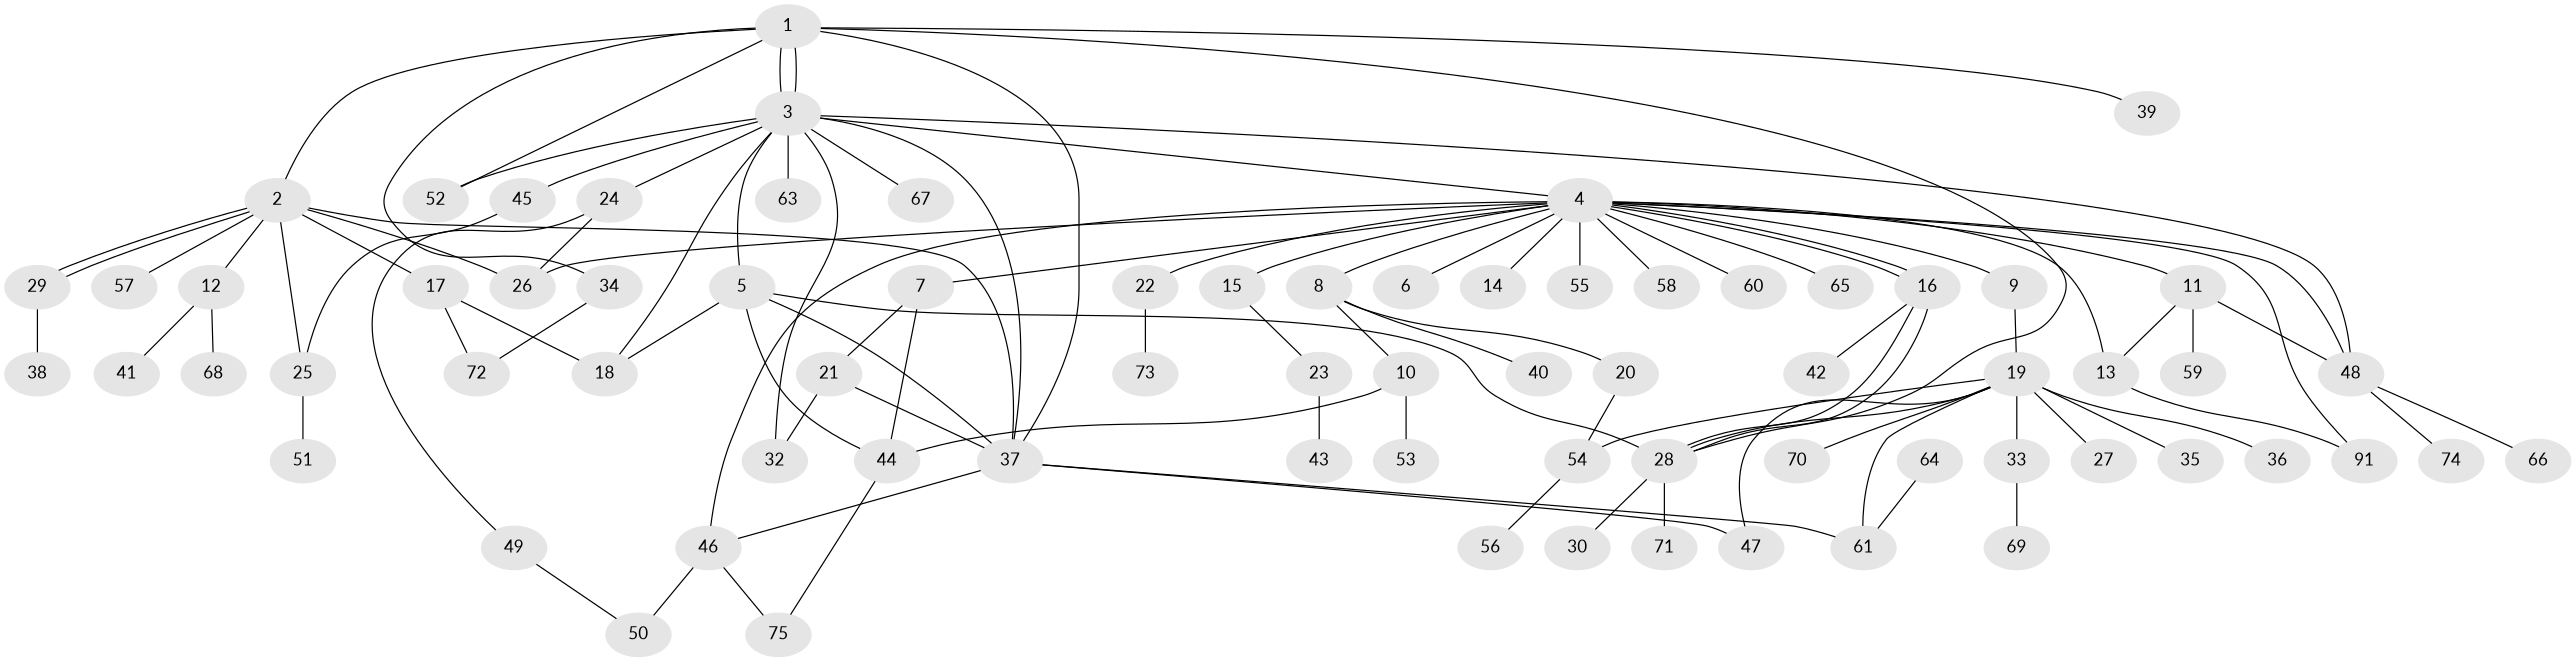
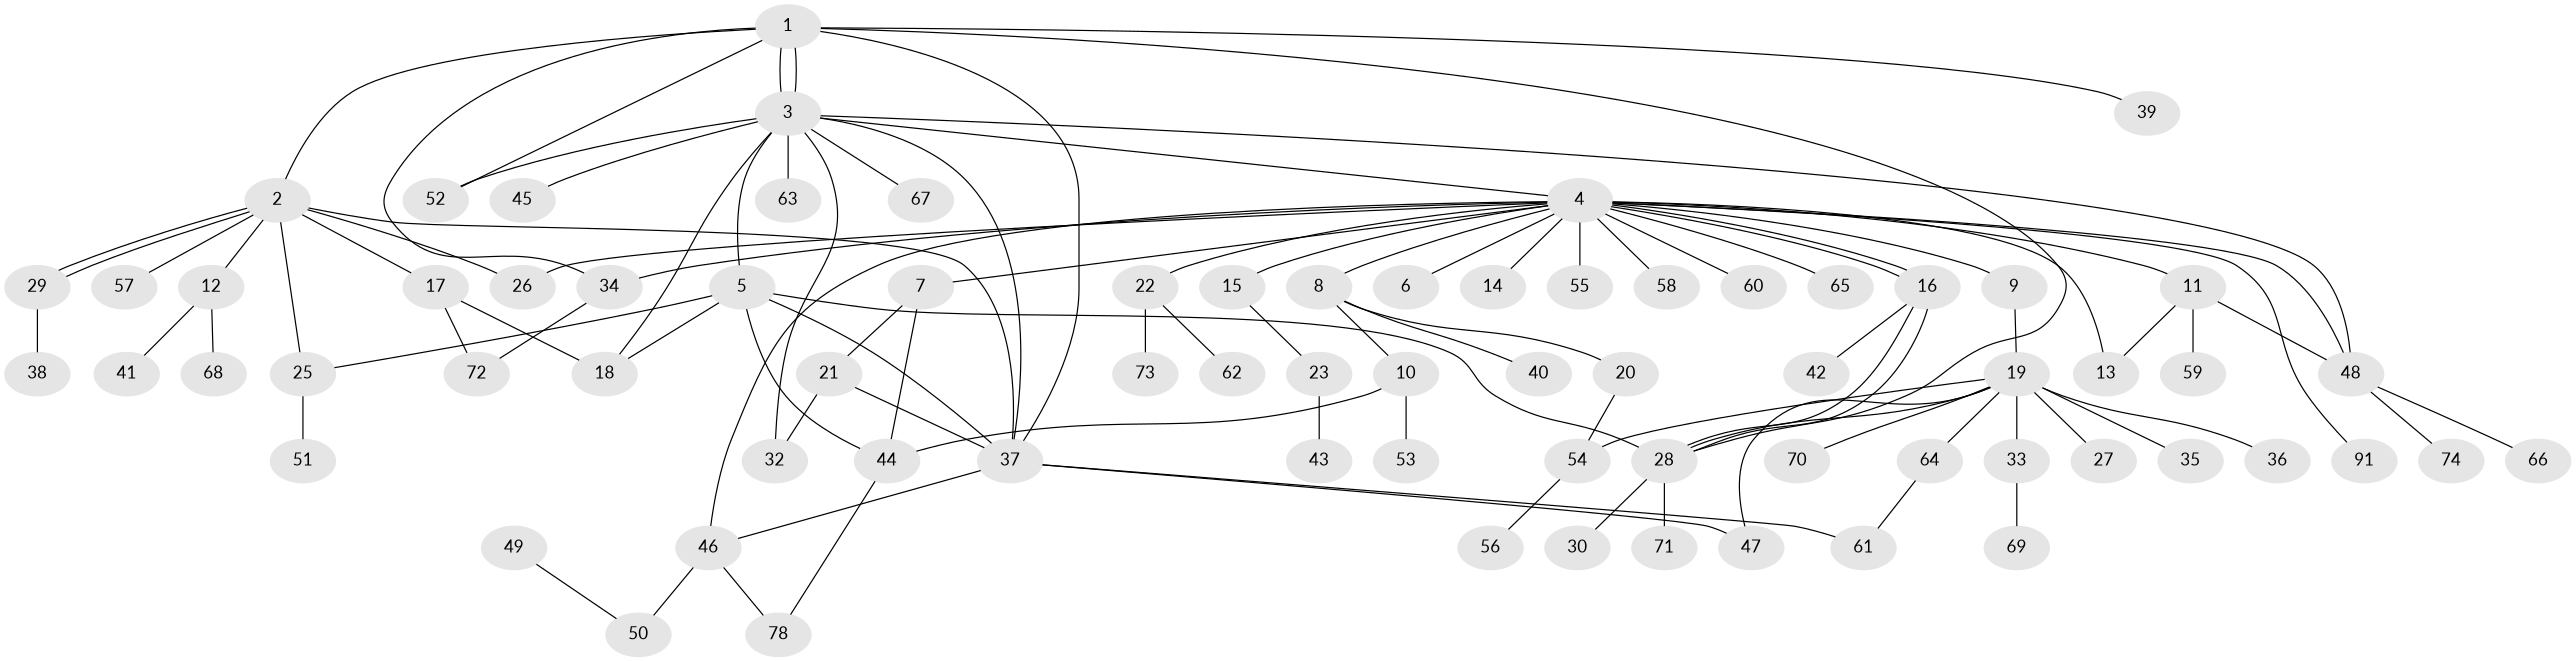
(610, 200) -> none
none -> (1092, 224)
(381, 246) -> (514, 336)
none -> (1232, 374)
(2235, 418) -> none
(1897, 432) -> (1973, 417)
(778, 635) -> (778, 635)
